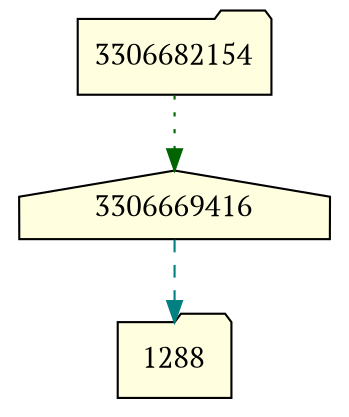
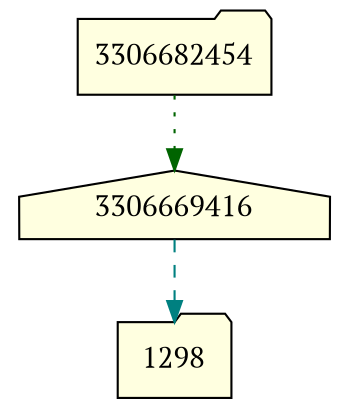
(175, 57) -> (175, 57)
(175, 360) -> (175, 360)
